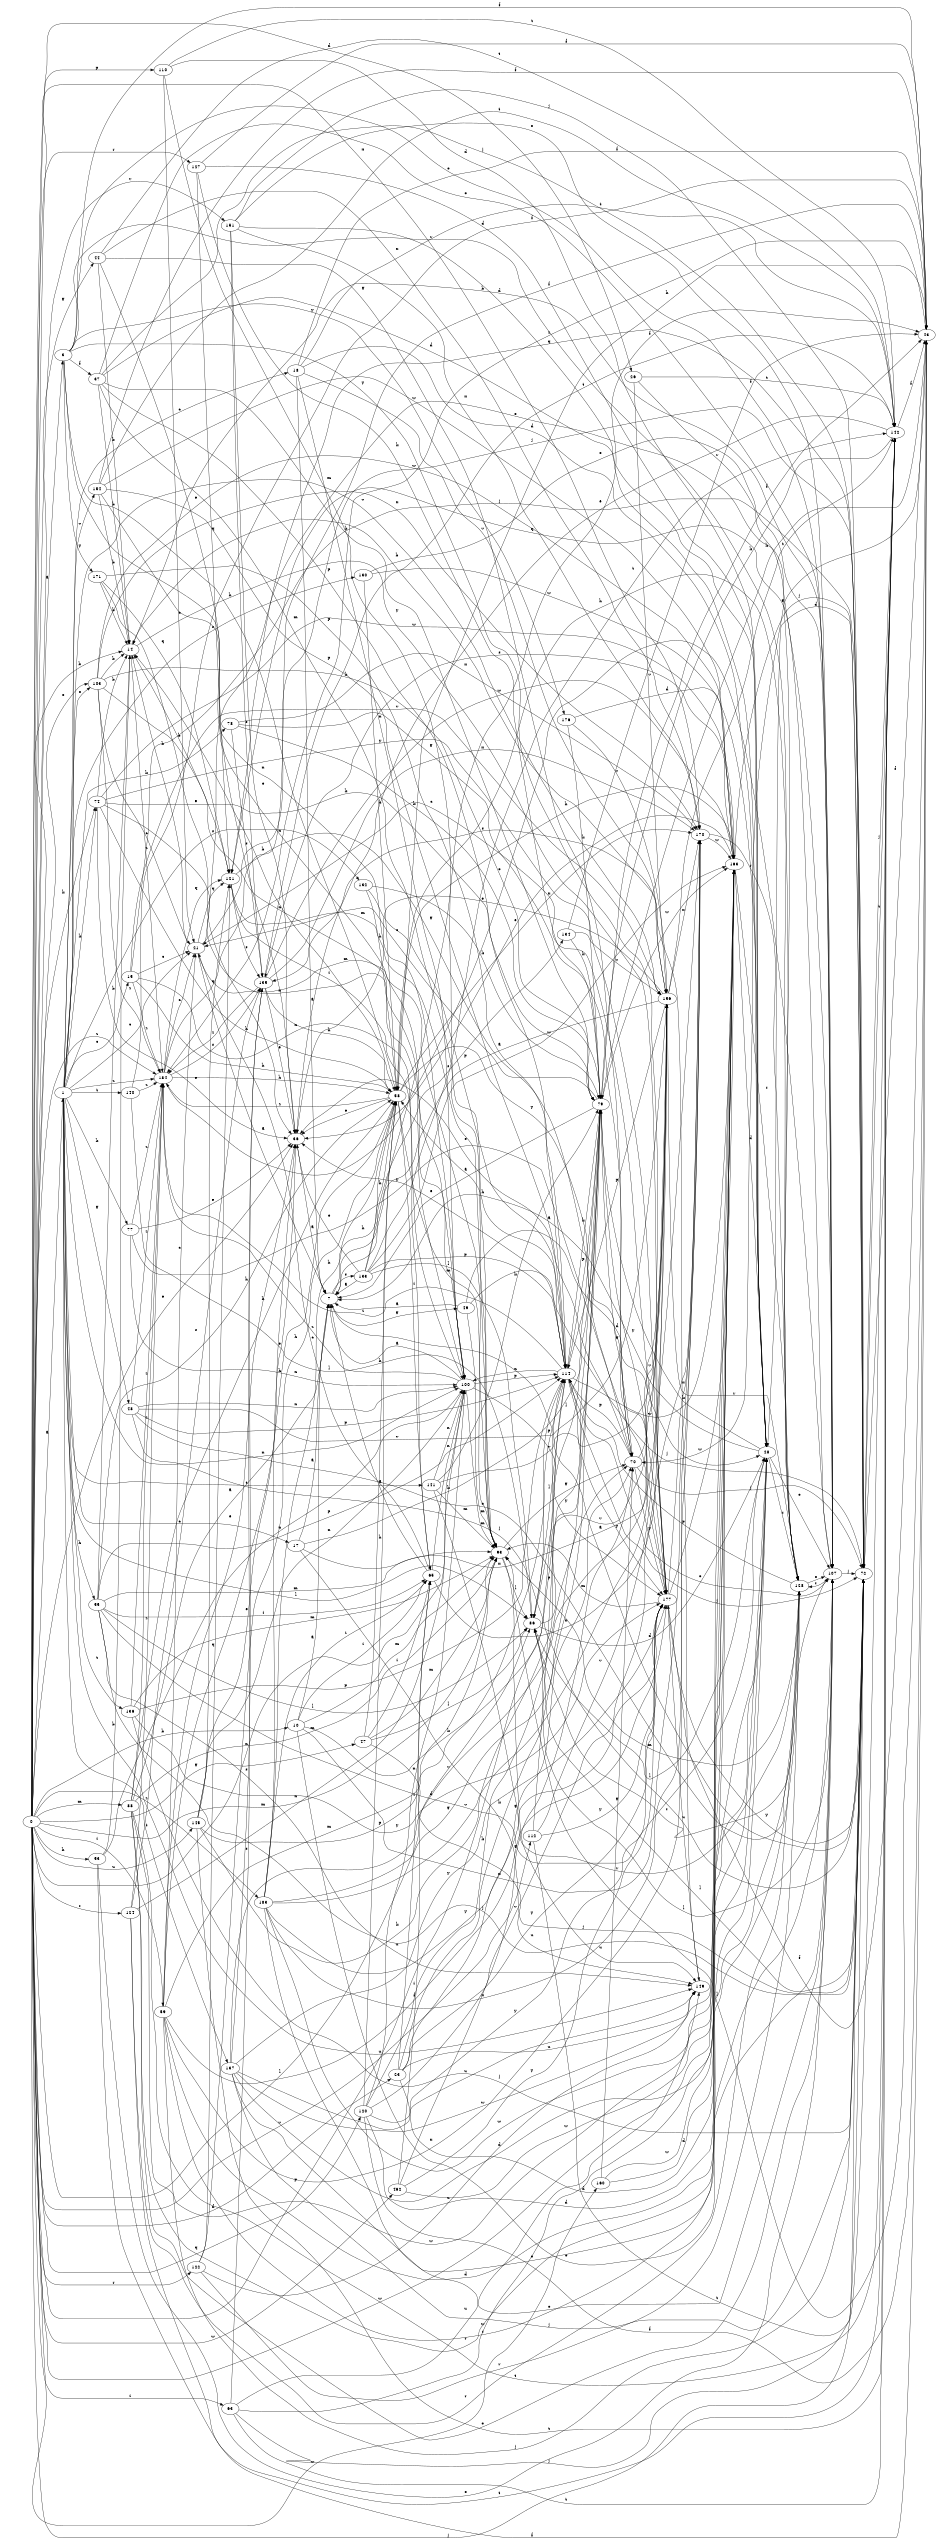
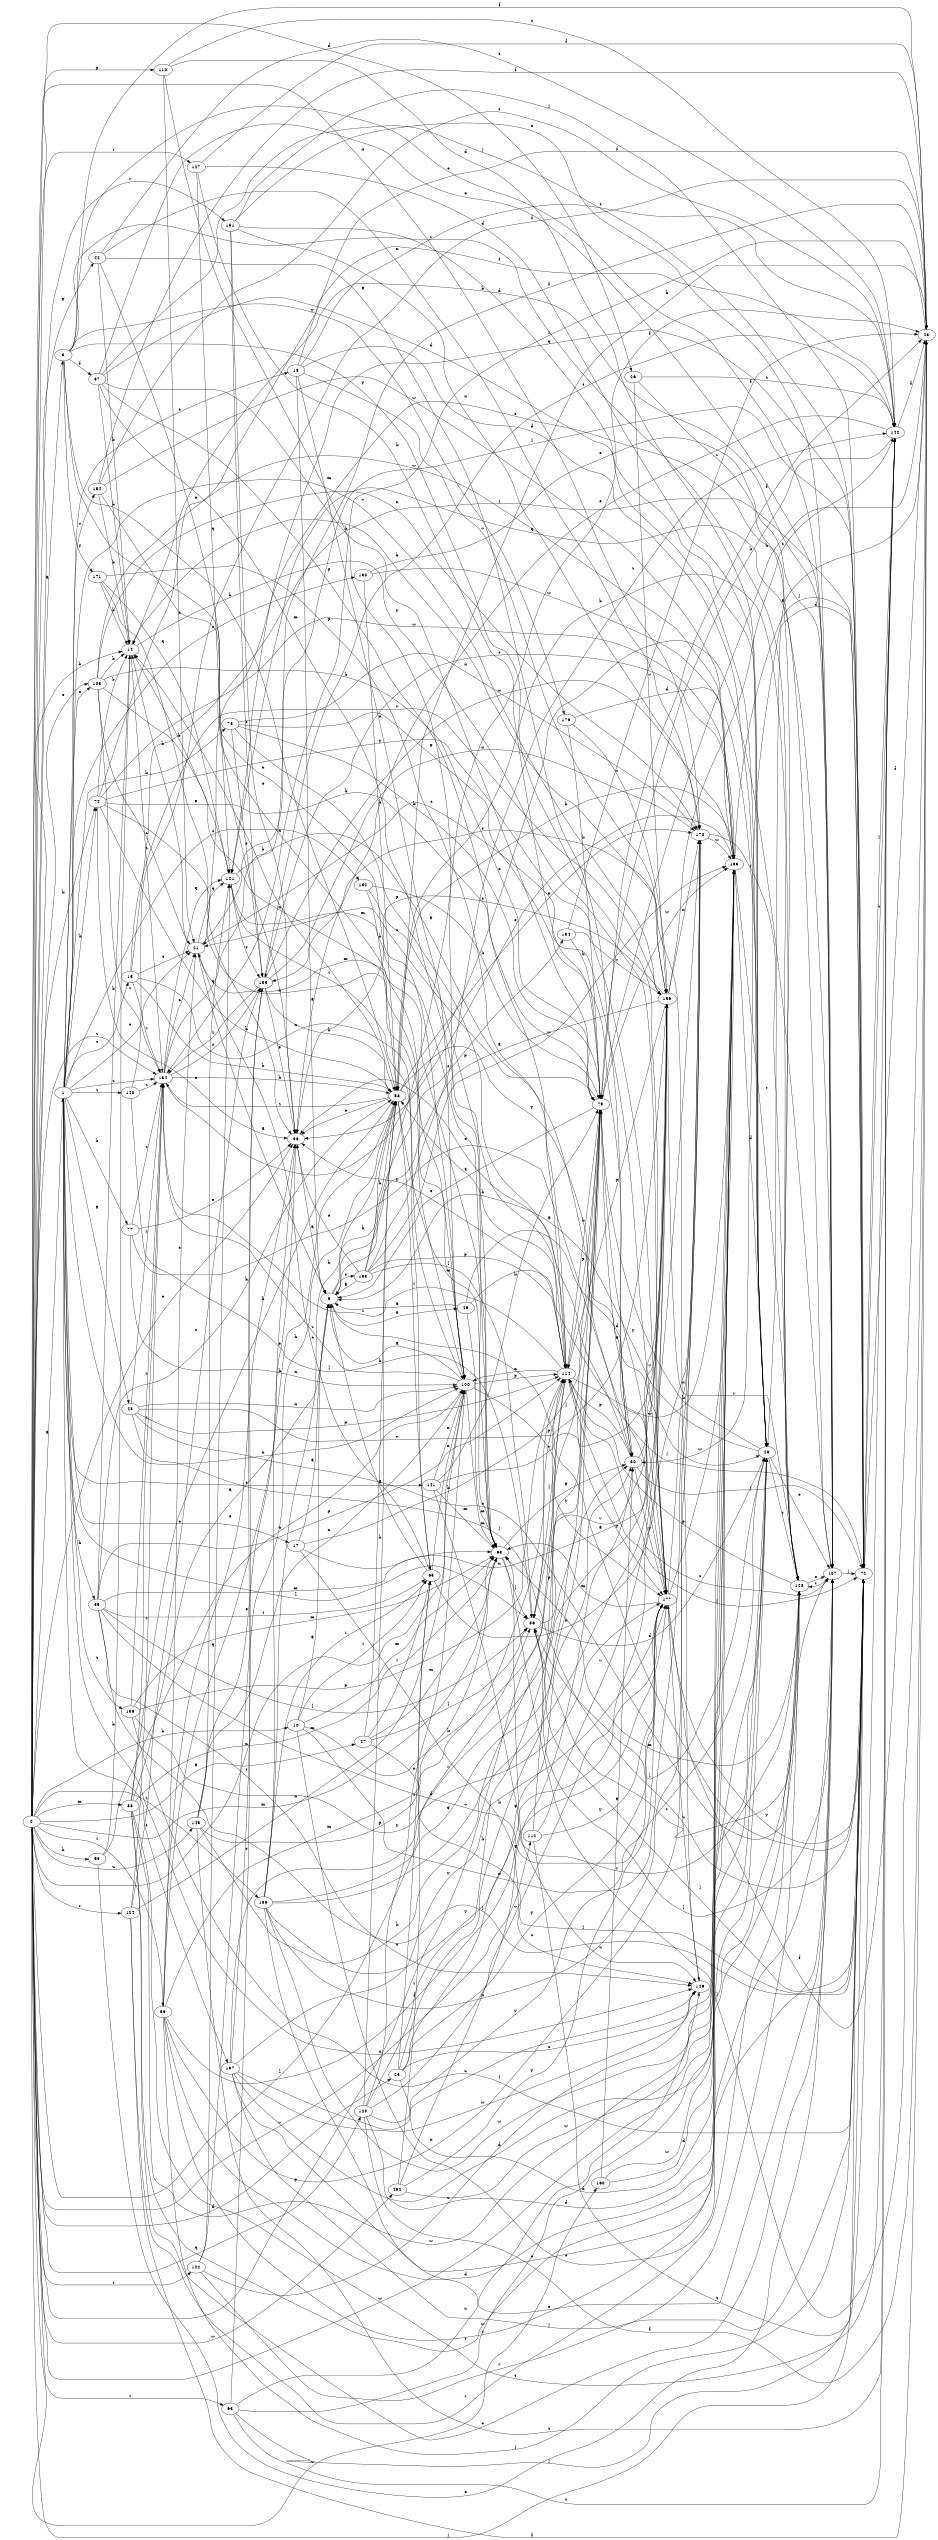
(423, 861) -> (453, 1000)
(329, 1299) -> (329, 1299)
(633, 1462) -> (633, 1462)
(880, 2218) -> (355, 263)
